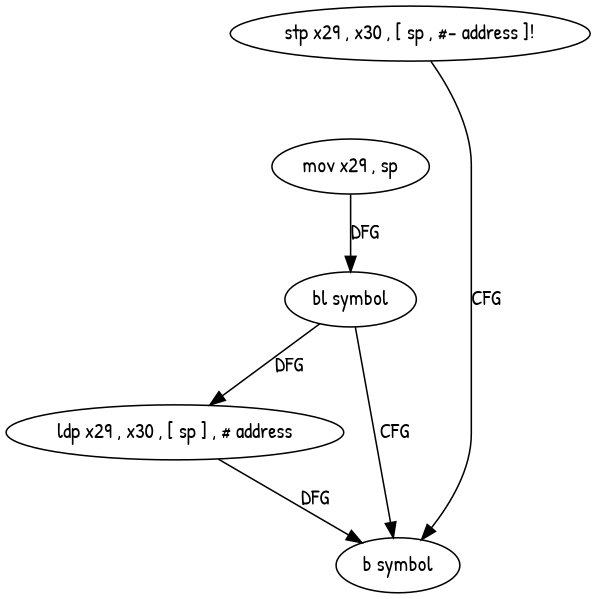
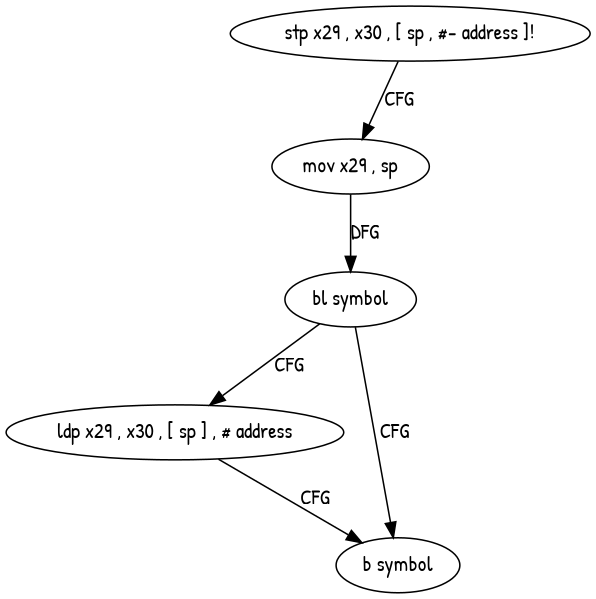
(471, 295) -> (384, 93)
(290, 366) -> (290, 366)
(315, 499) -> (315, 499)
